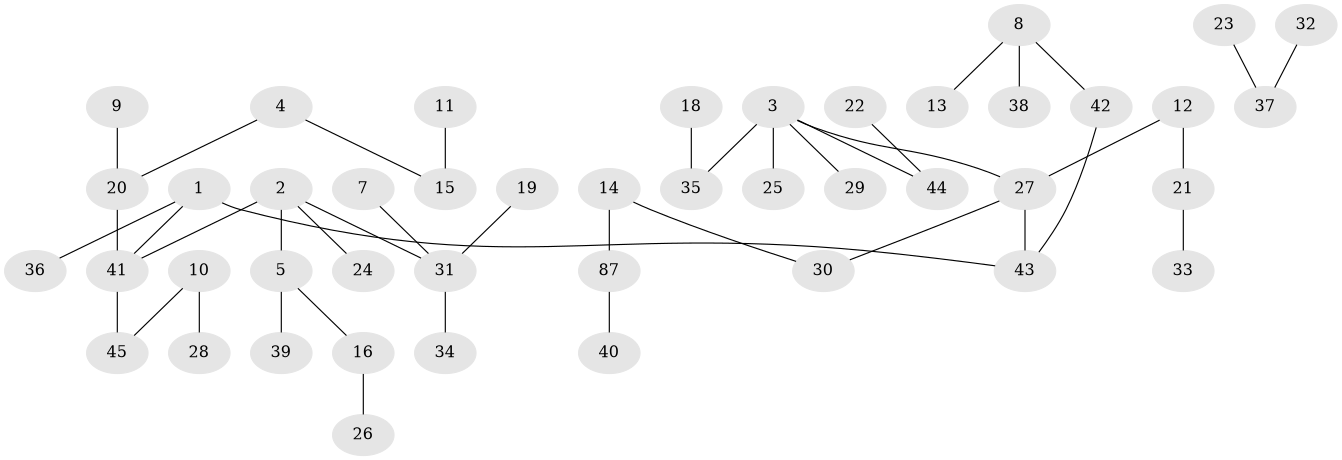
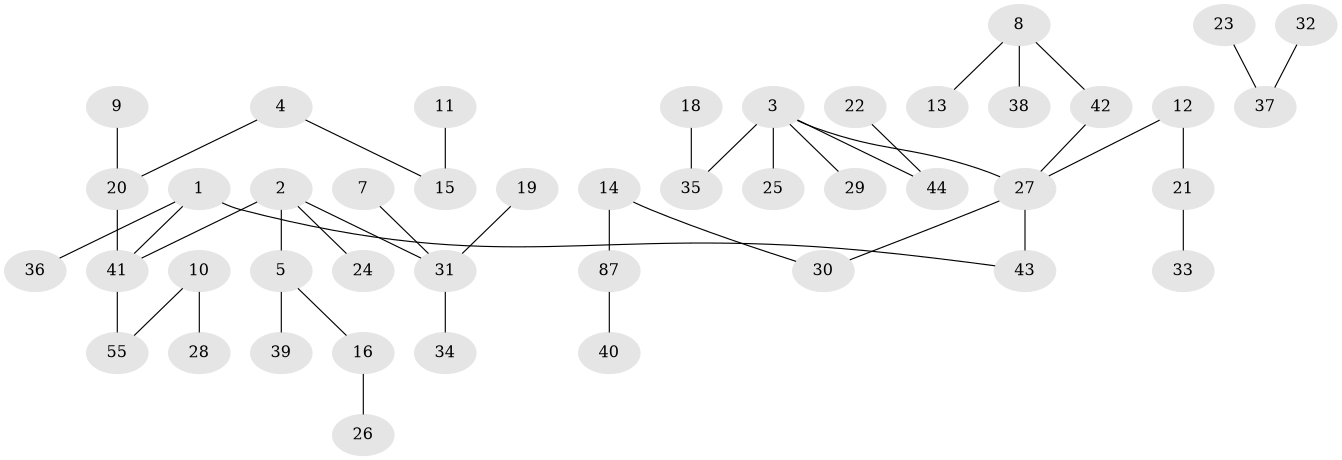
(1074, 193) -> (1063, 148)
(117, 353) -> (117, 353)
